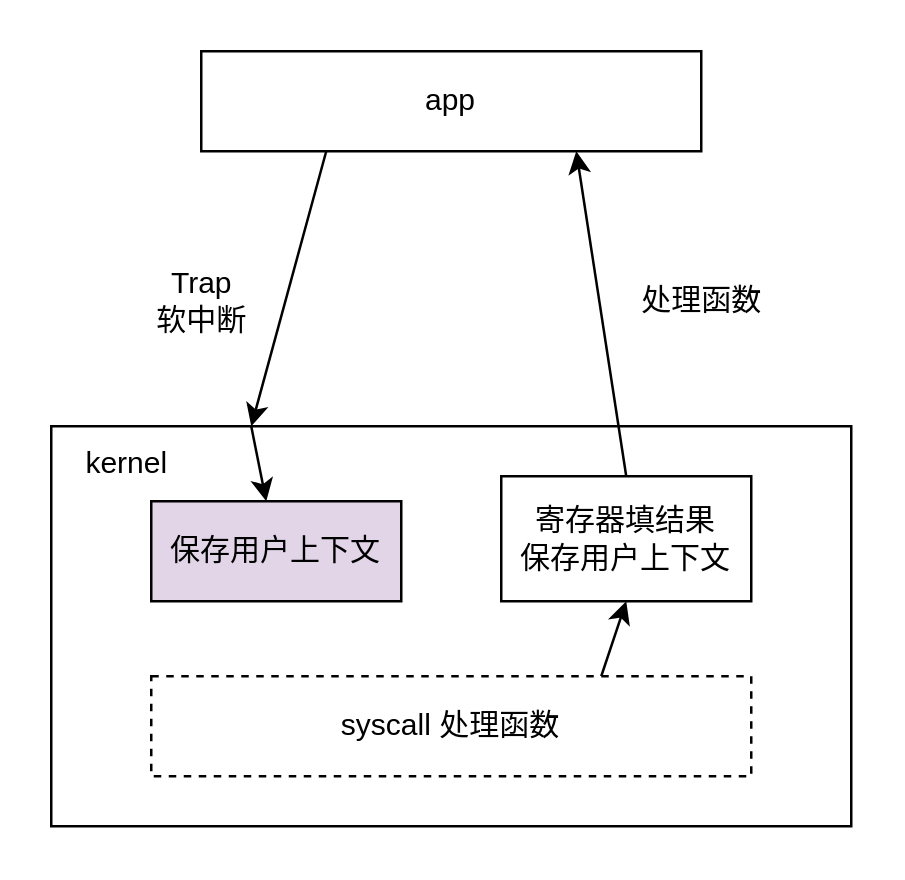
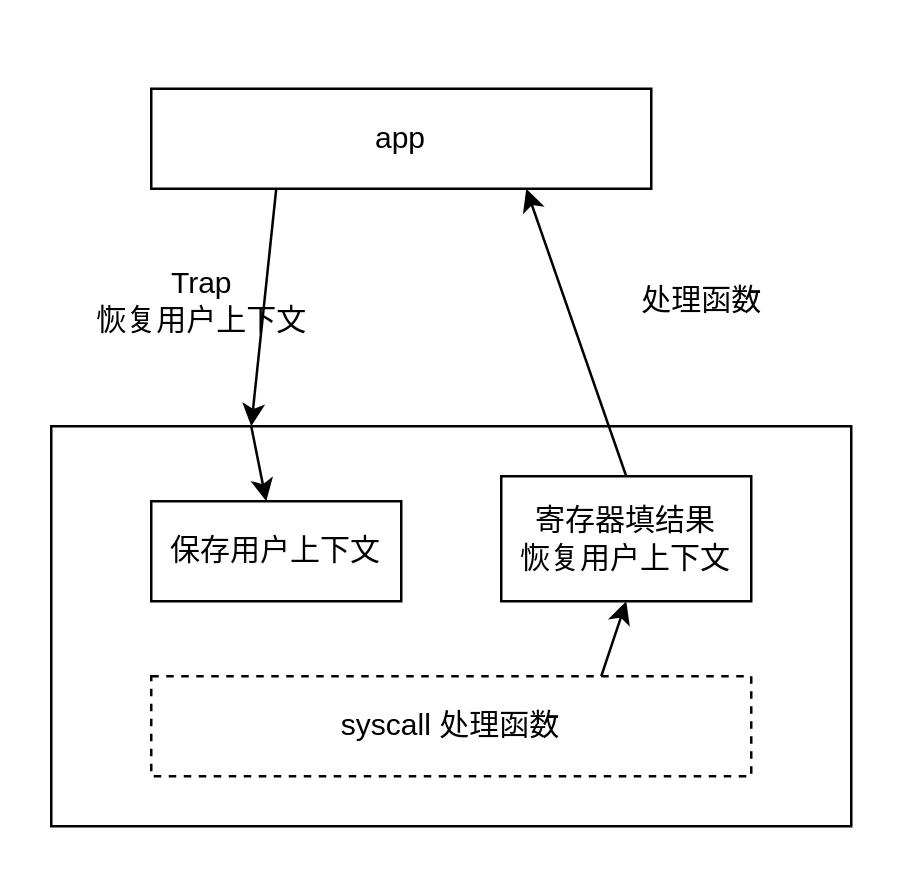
(451, 101) -> (401, 139)
(203, 301) -> (203, 301)
(126, 464) -> none
(626, 539) -> (626, 539)
(276, 551) -> (276, 551)
